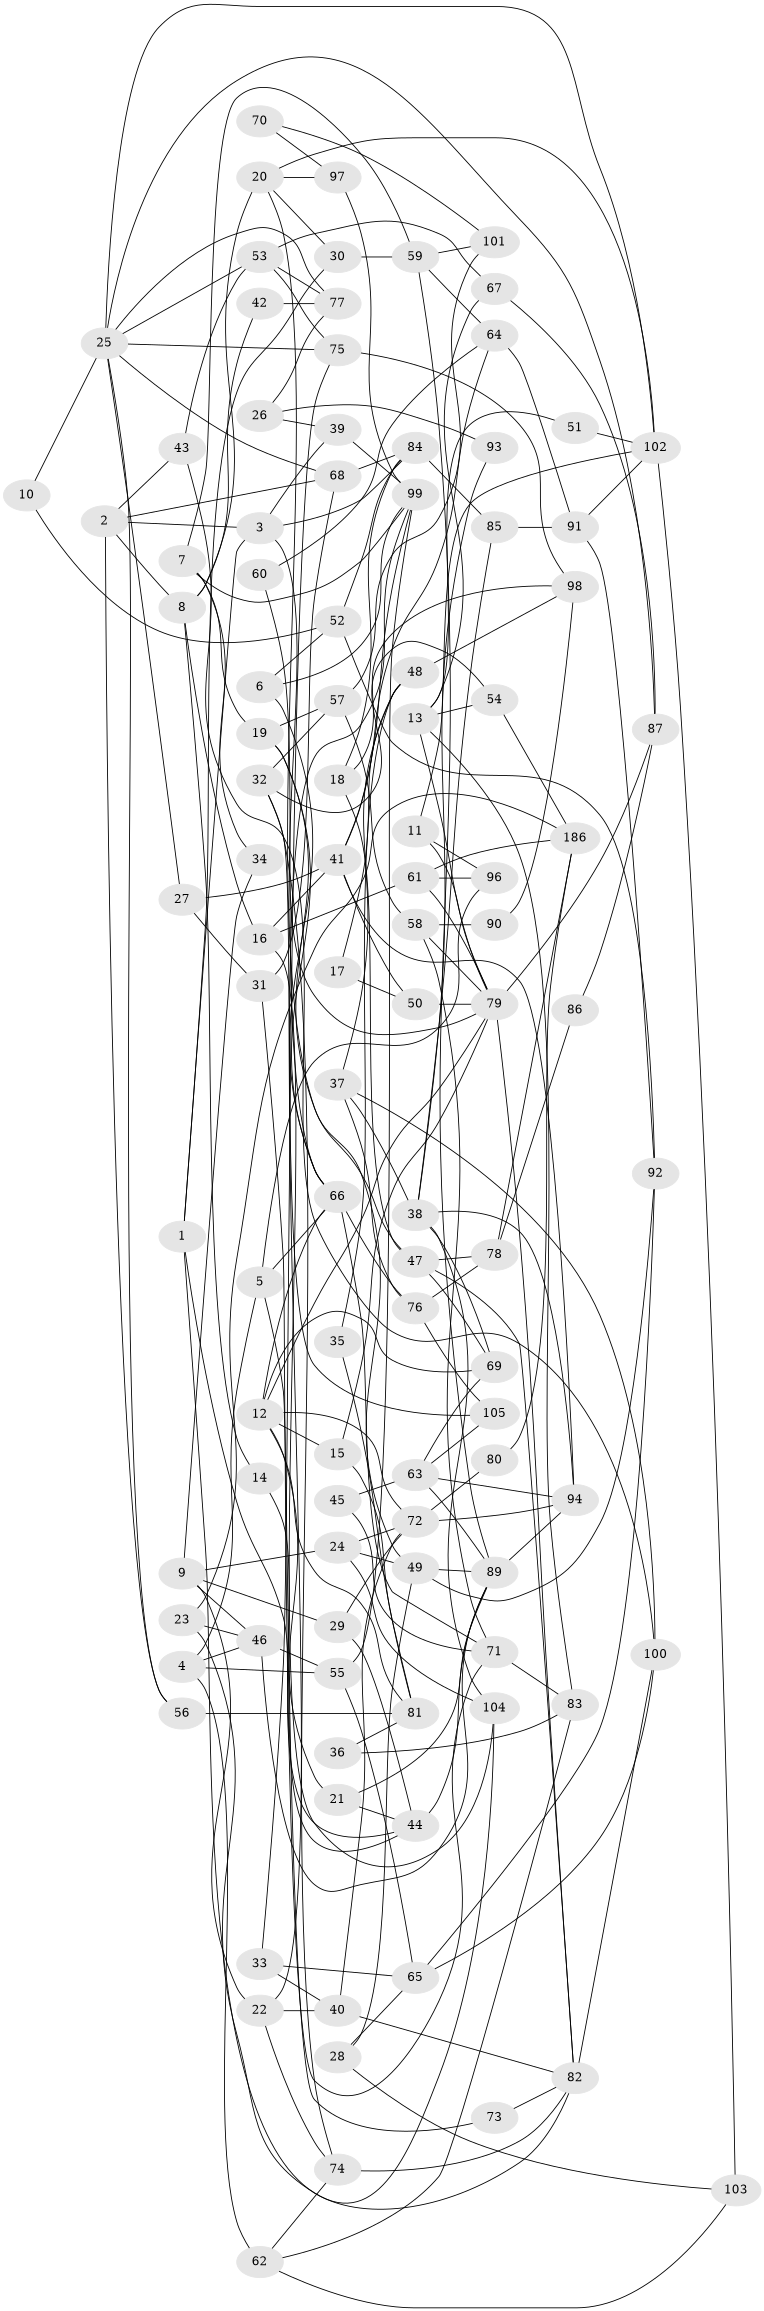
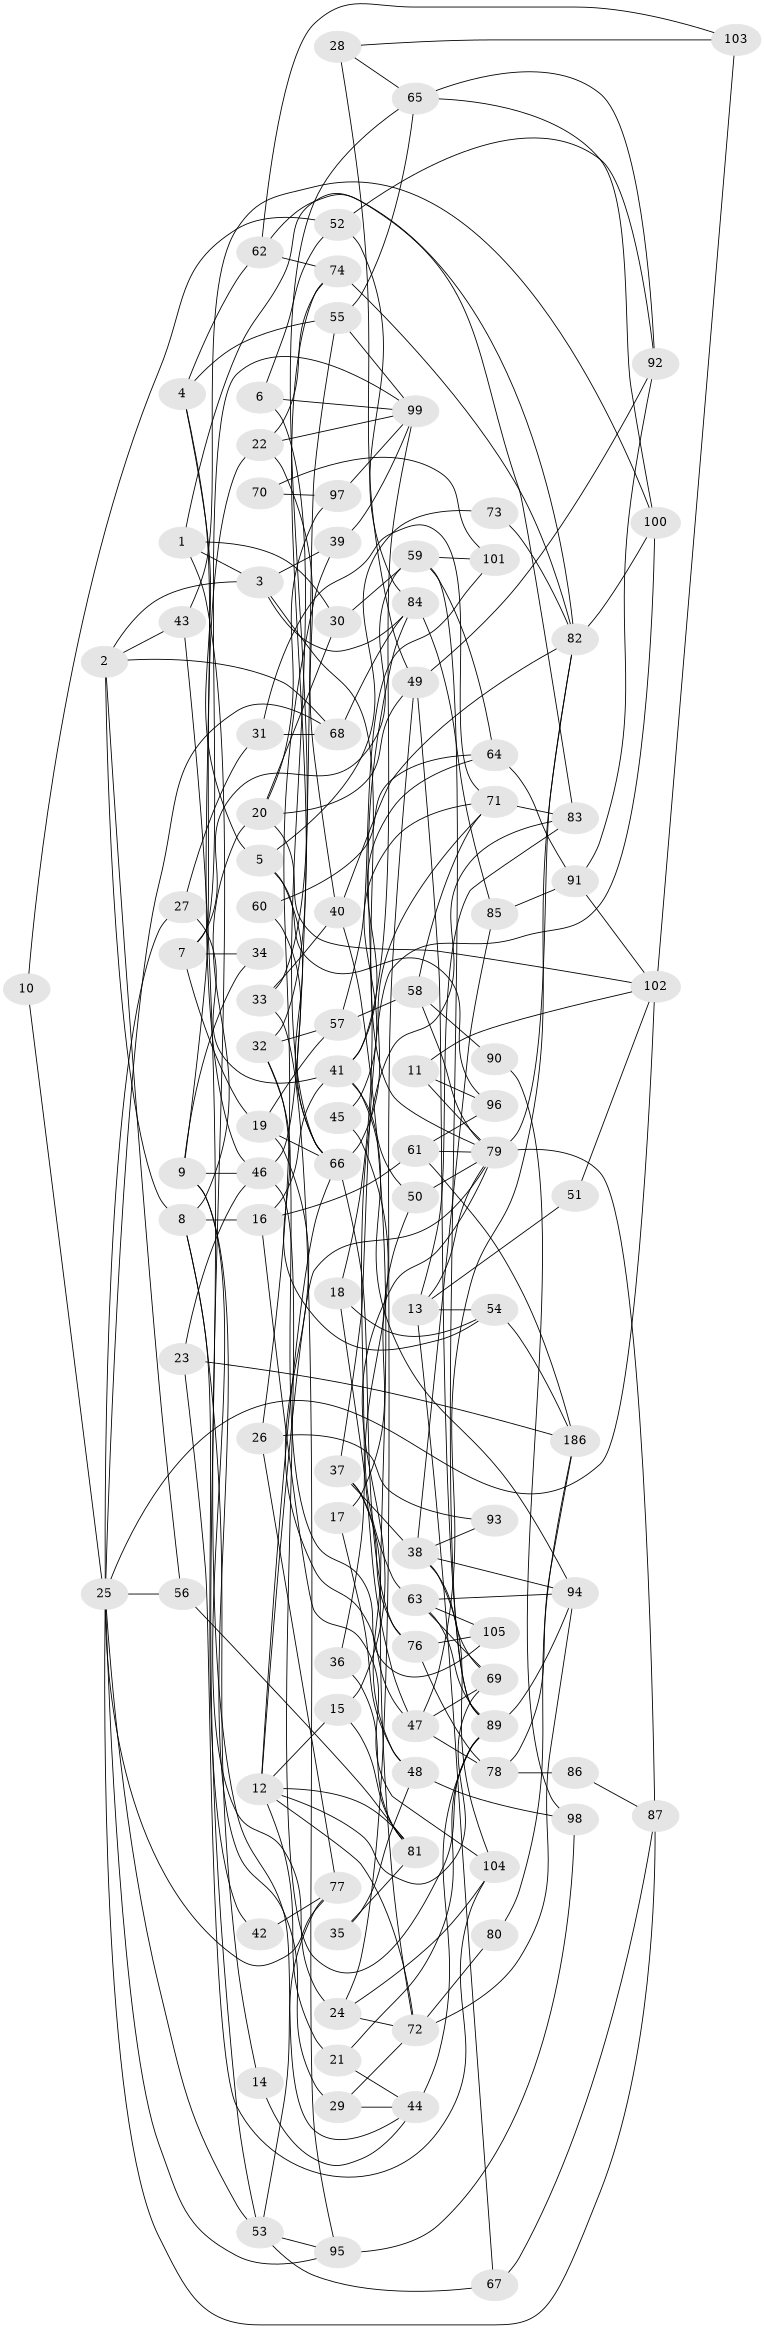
(338, 350) -> (338, 2252)
(415, 616) -> (411, 1336)
